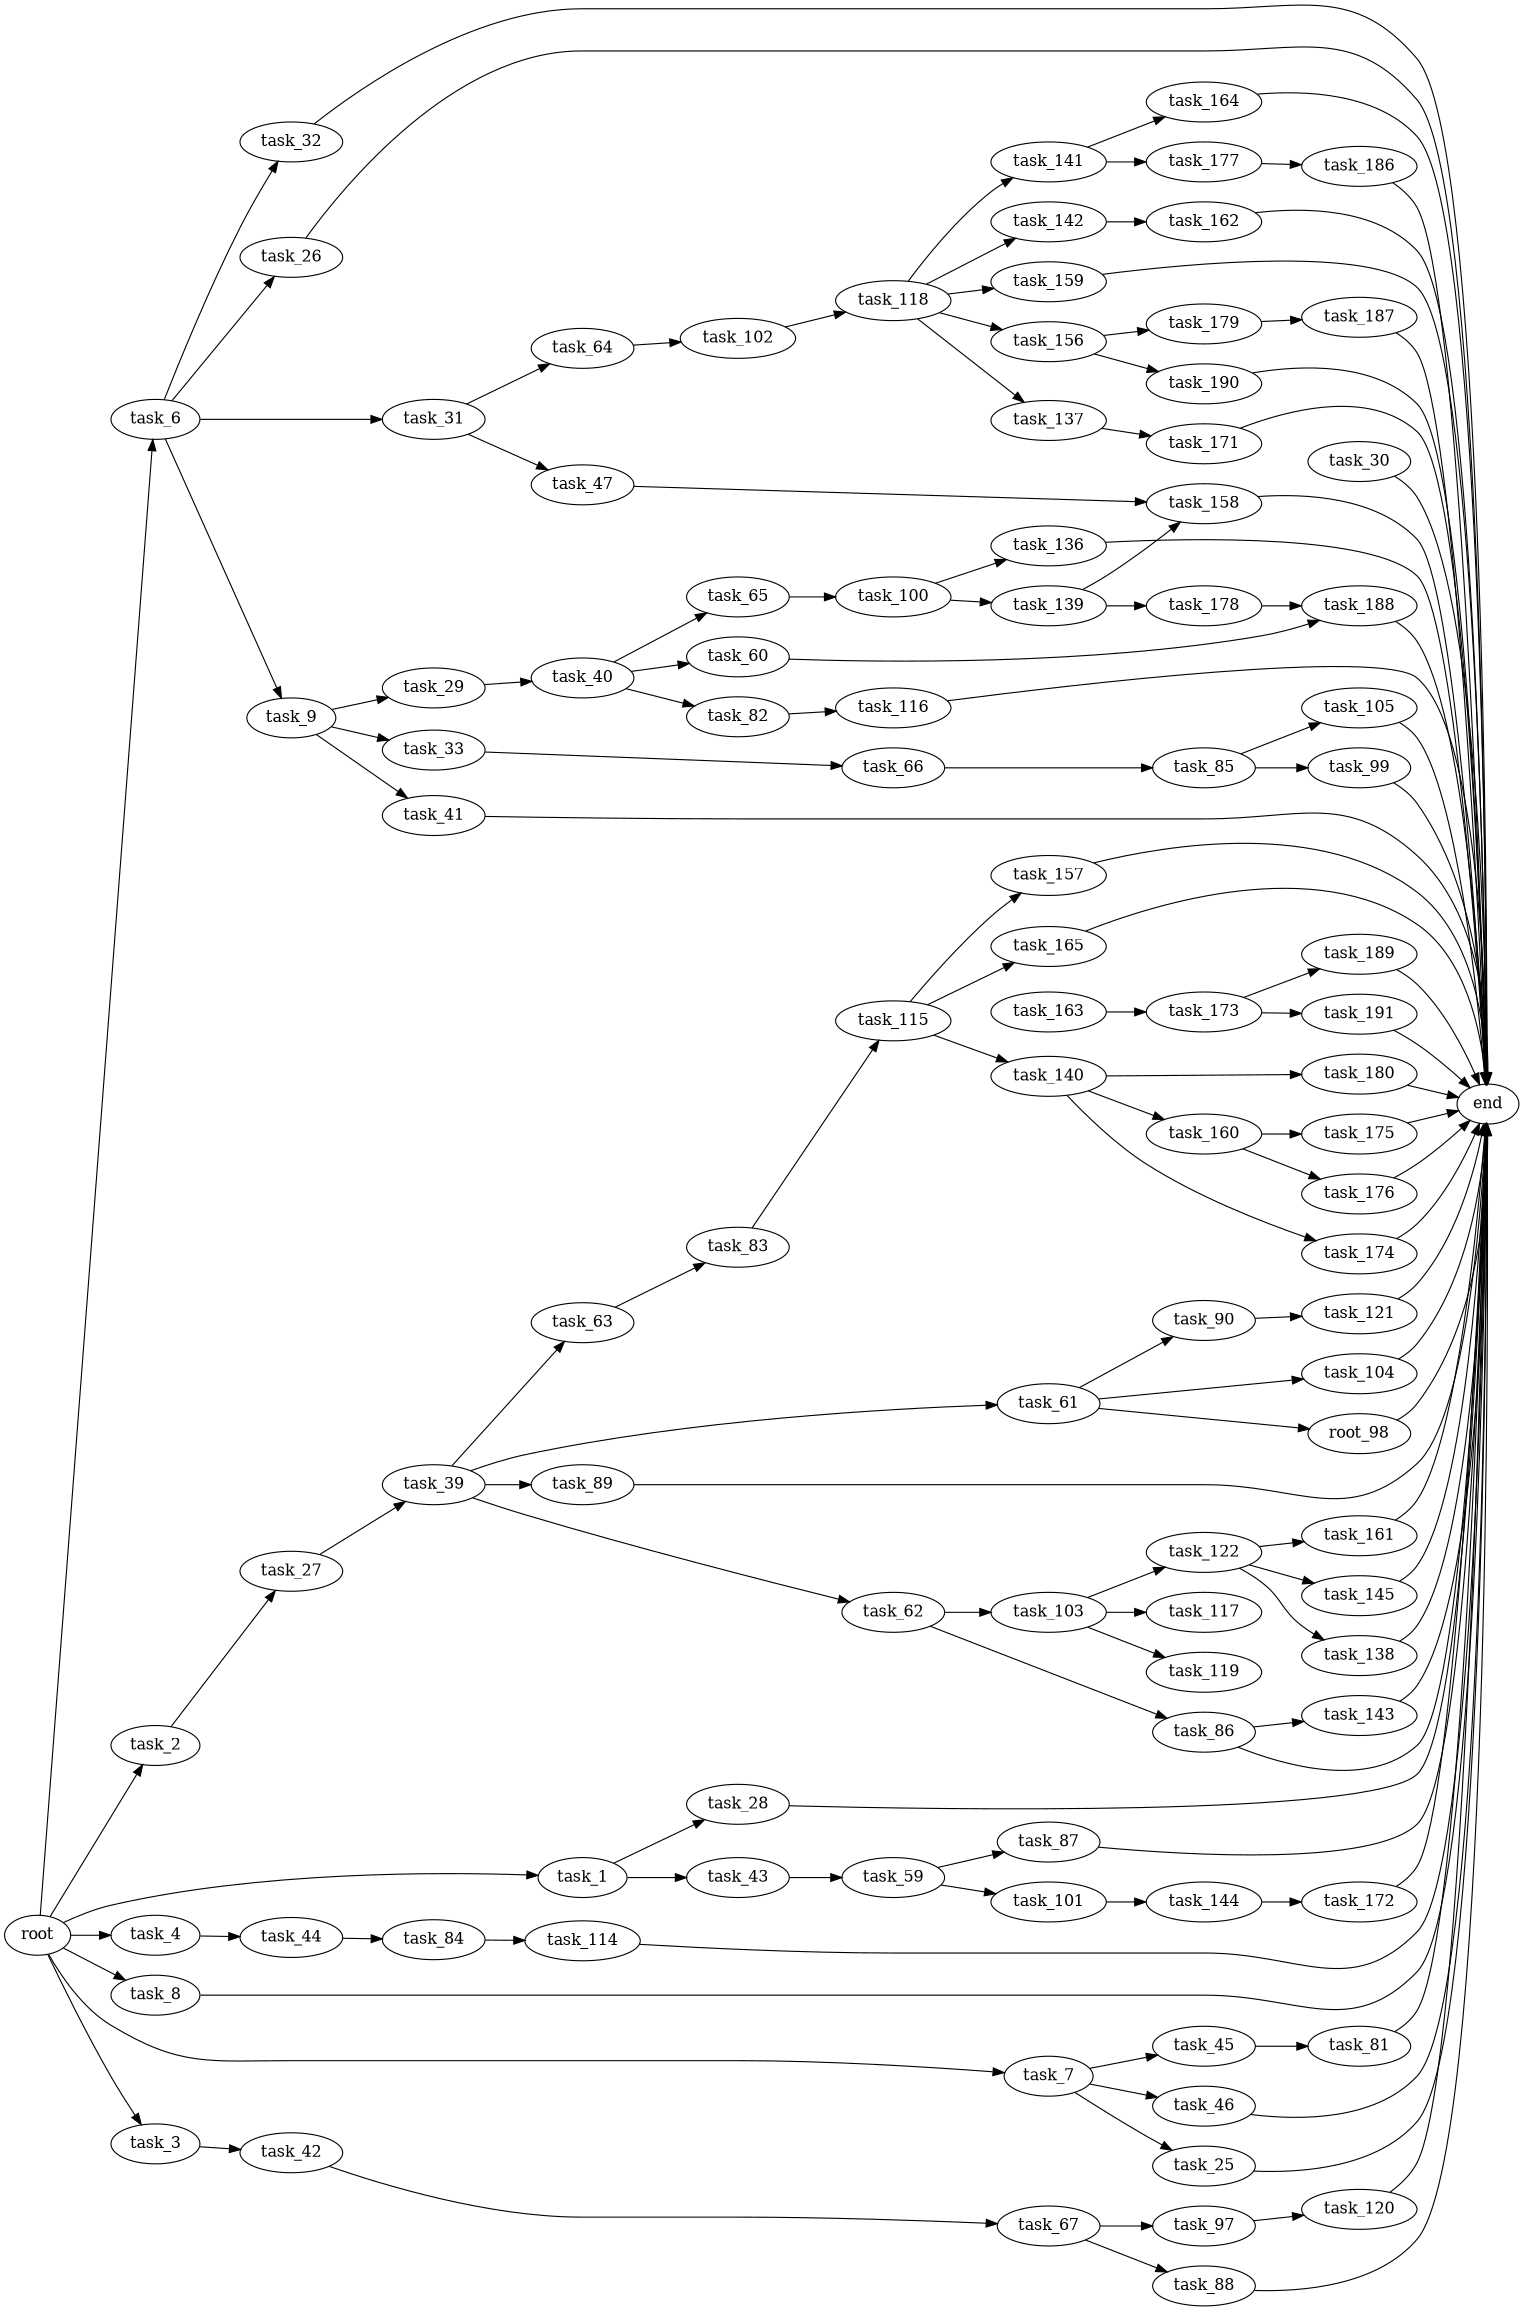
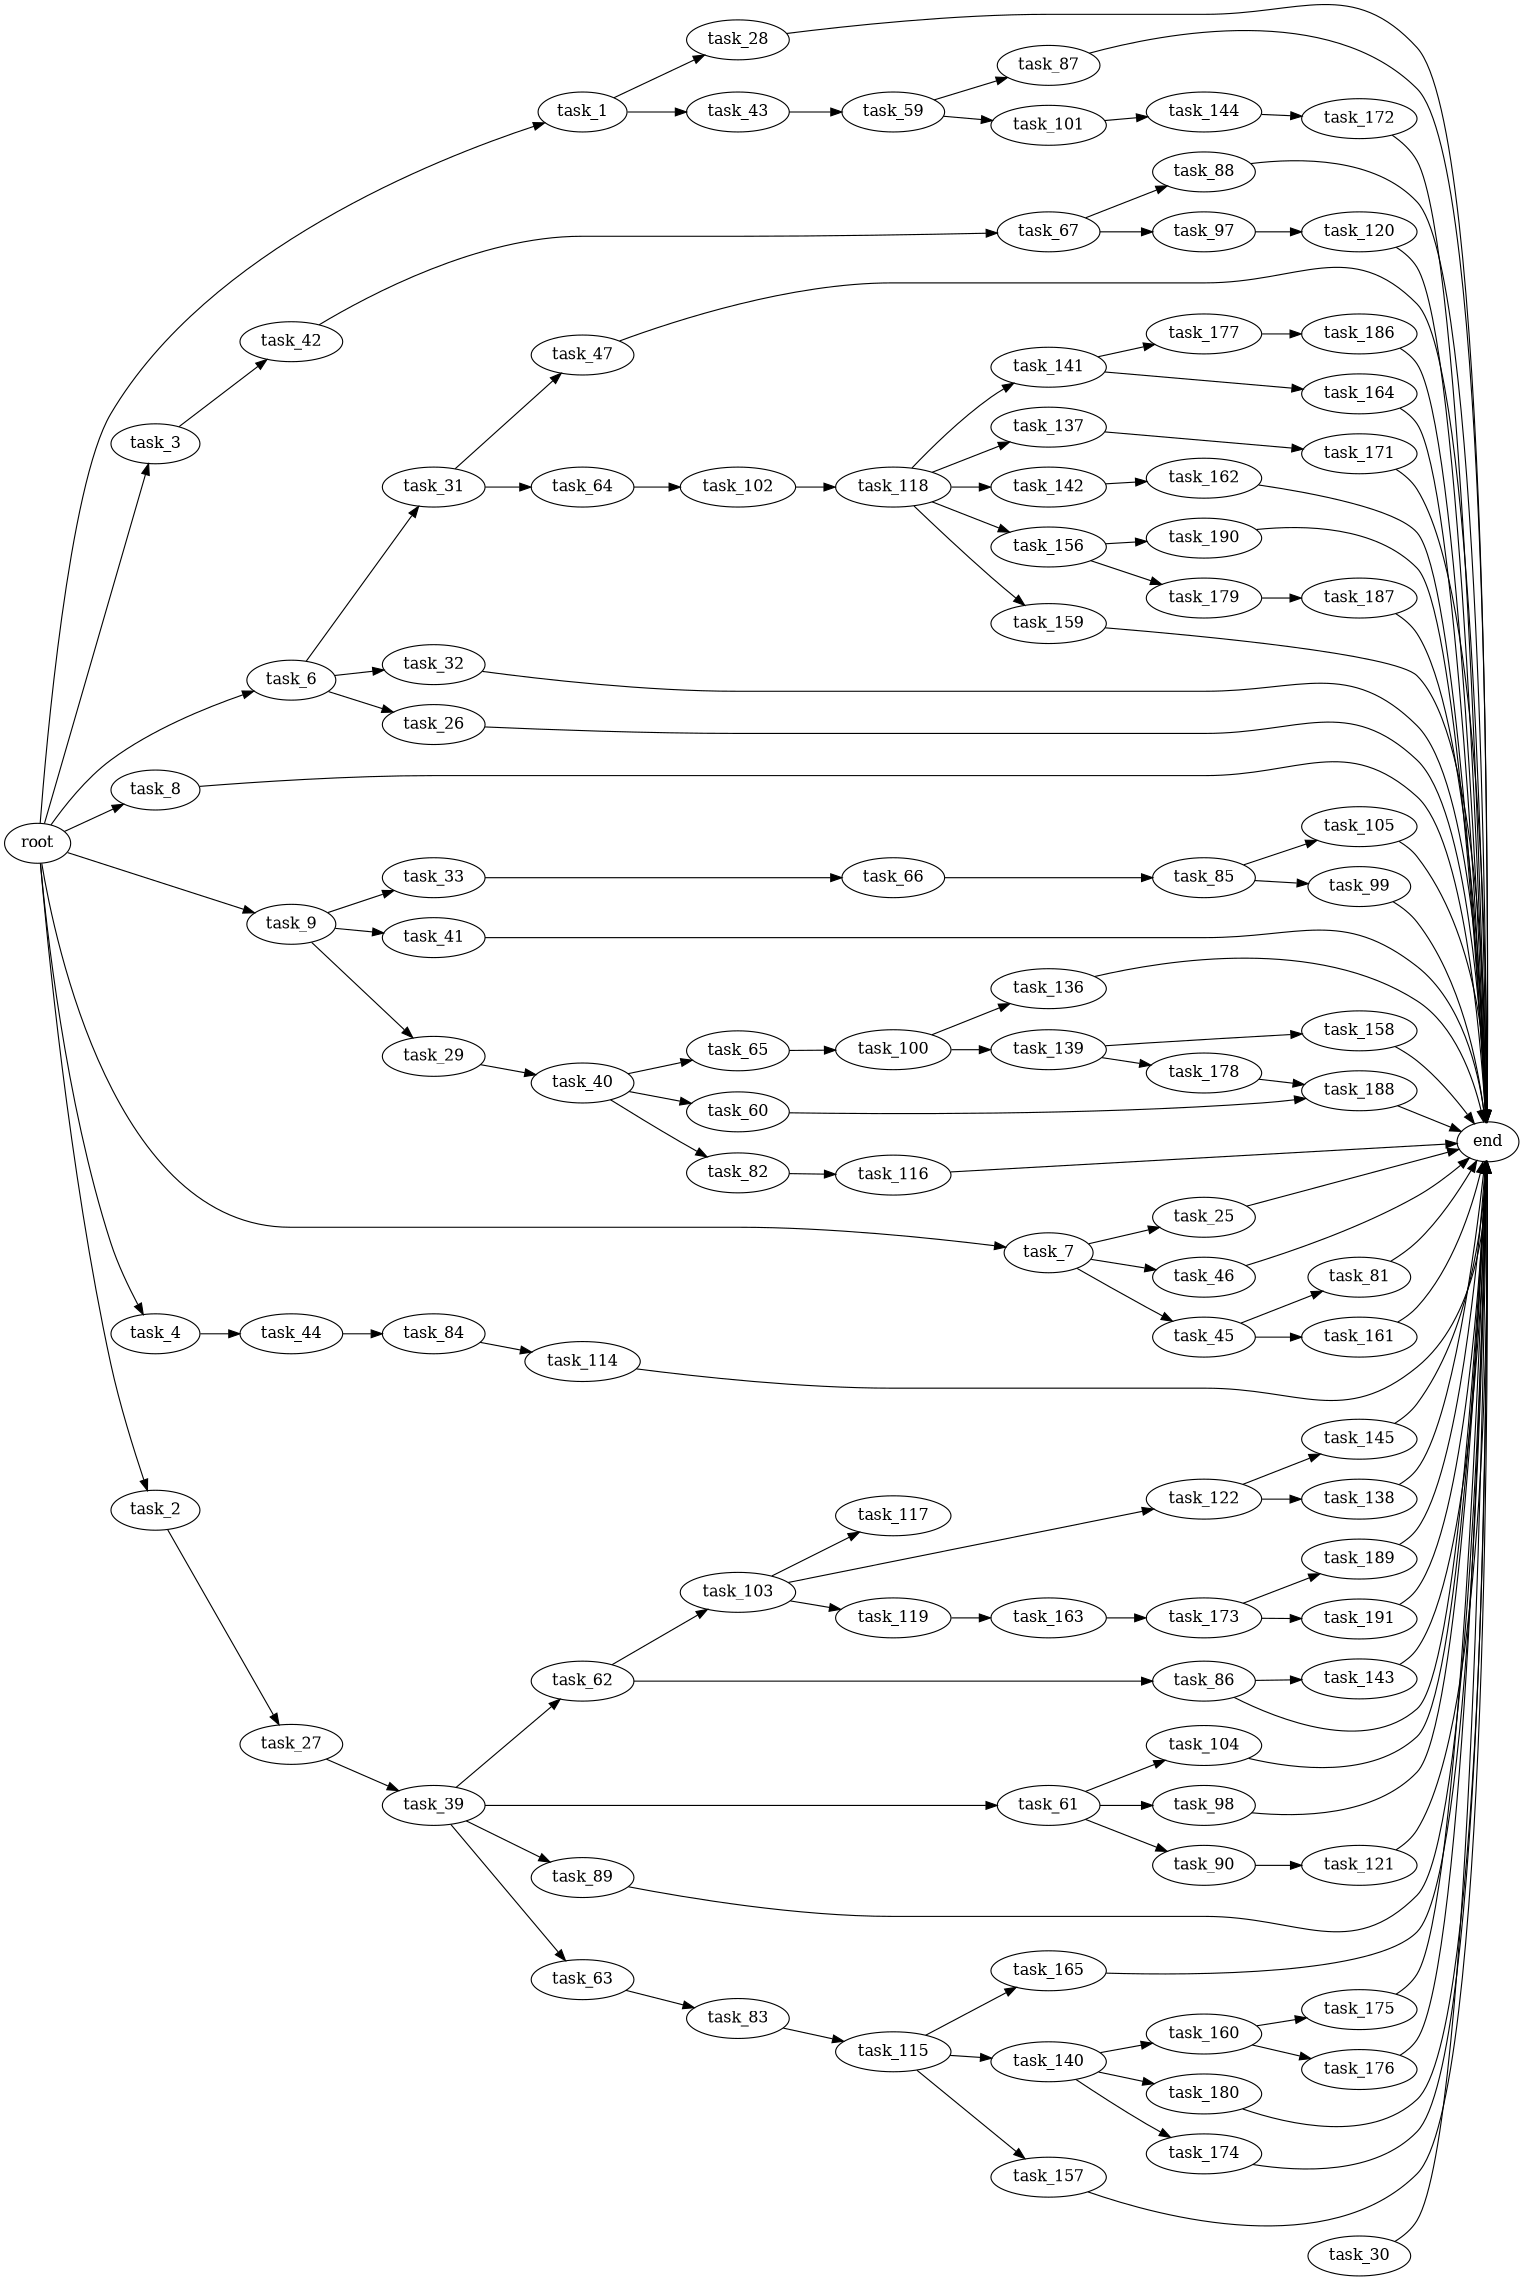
(884, 494) -> (1416, 303)
(221, 563) -> (156, 881)
(1359, 1434) -> (1204, 1805)
(1276, 1545) -> (1273, 1337)
none -> (965, 1618)
